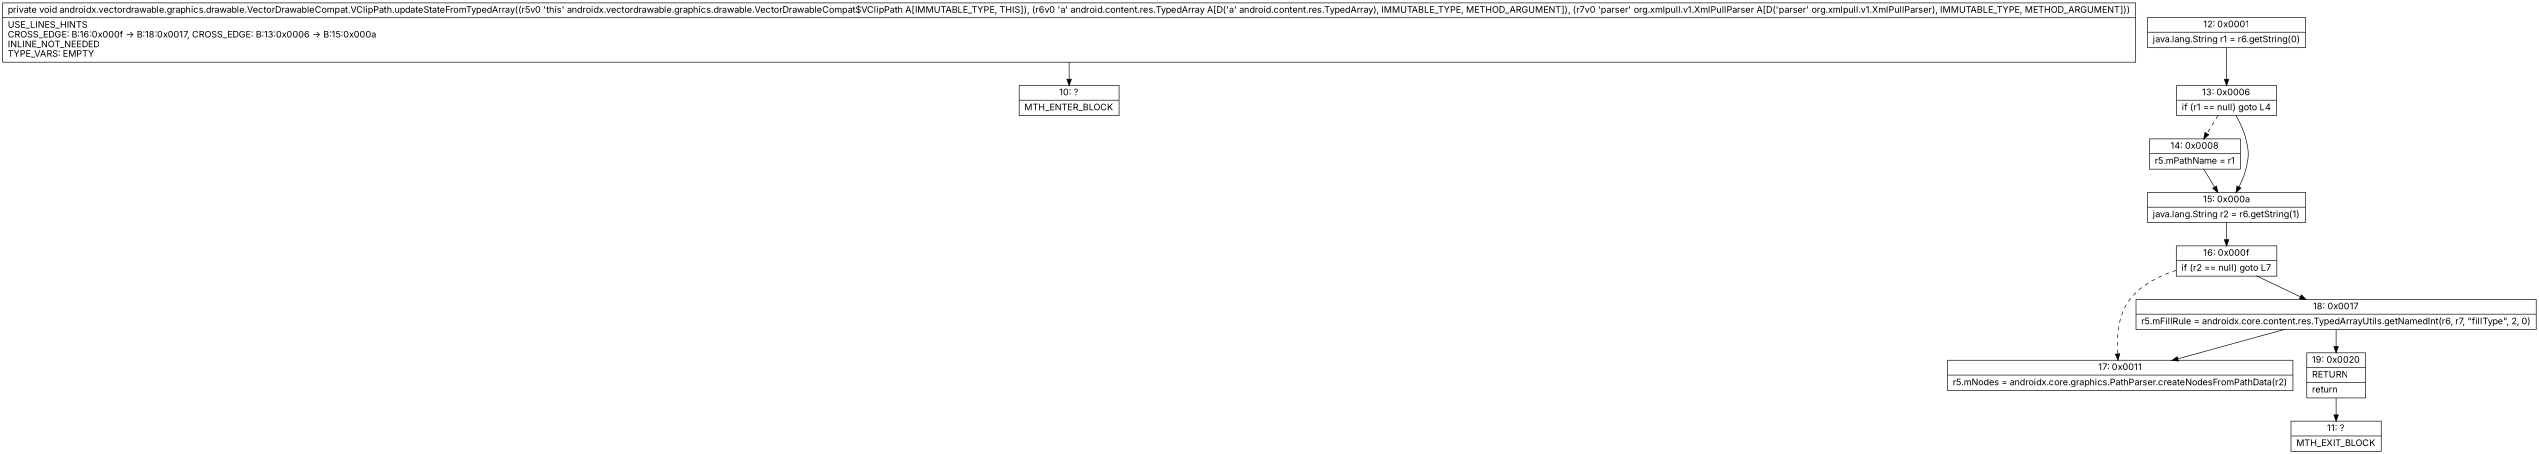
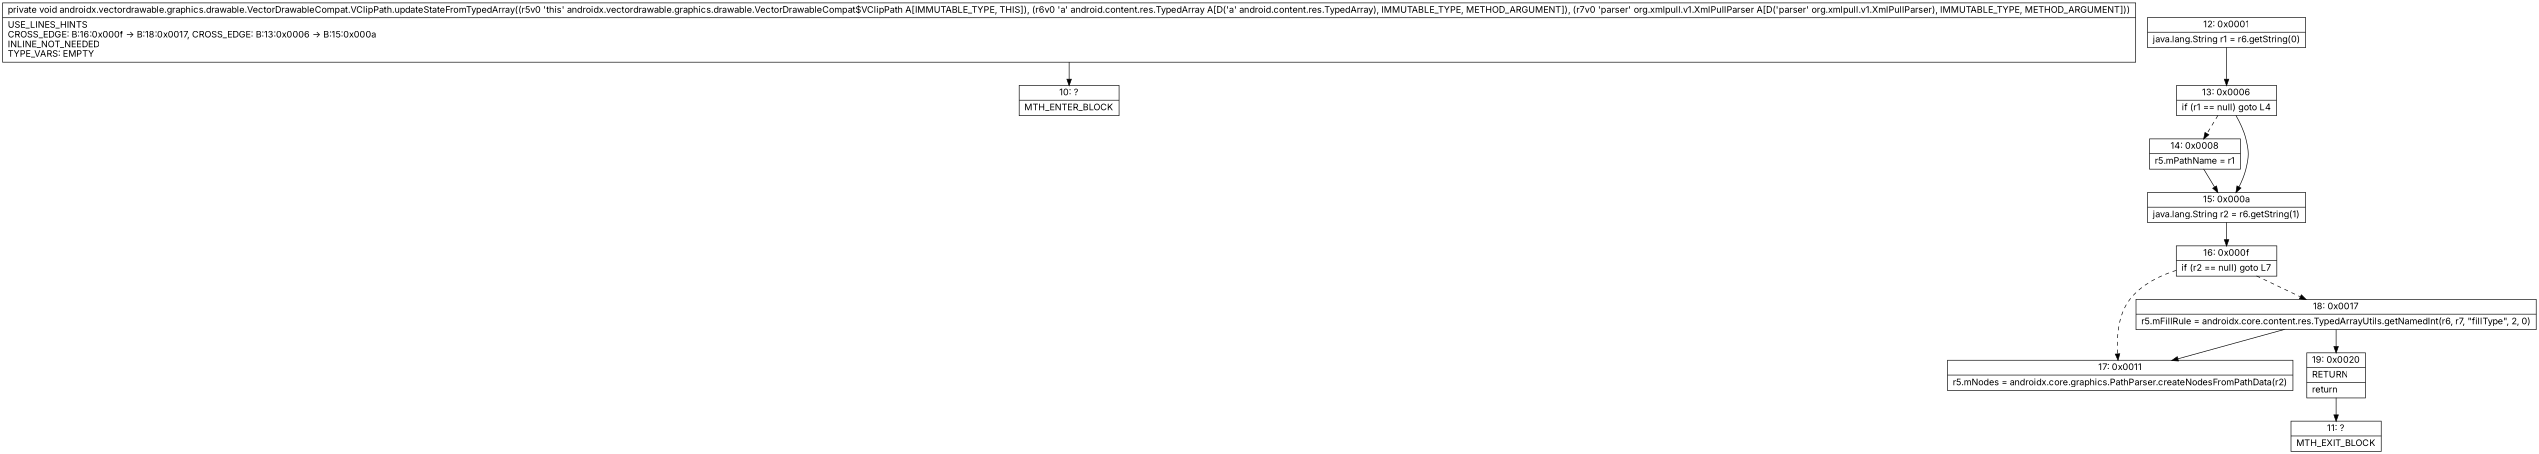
(2278, 286) -> (2278, 286)
